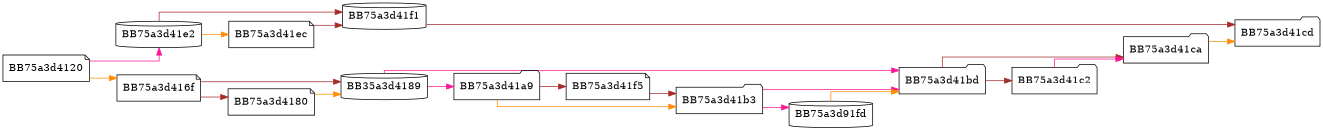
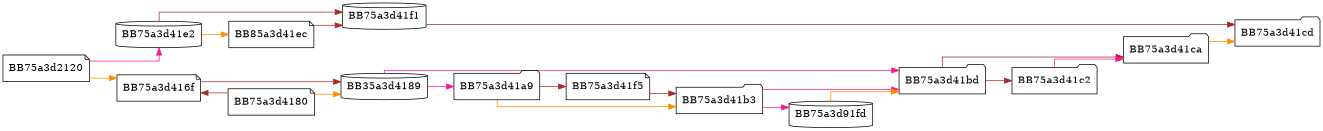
(271, 34) -> (271, 34)
(46, 68) -> (46, 68)
(211, 97) -> (218, 93)
